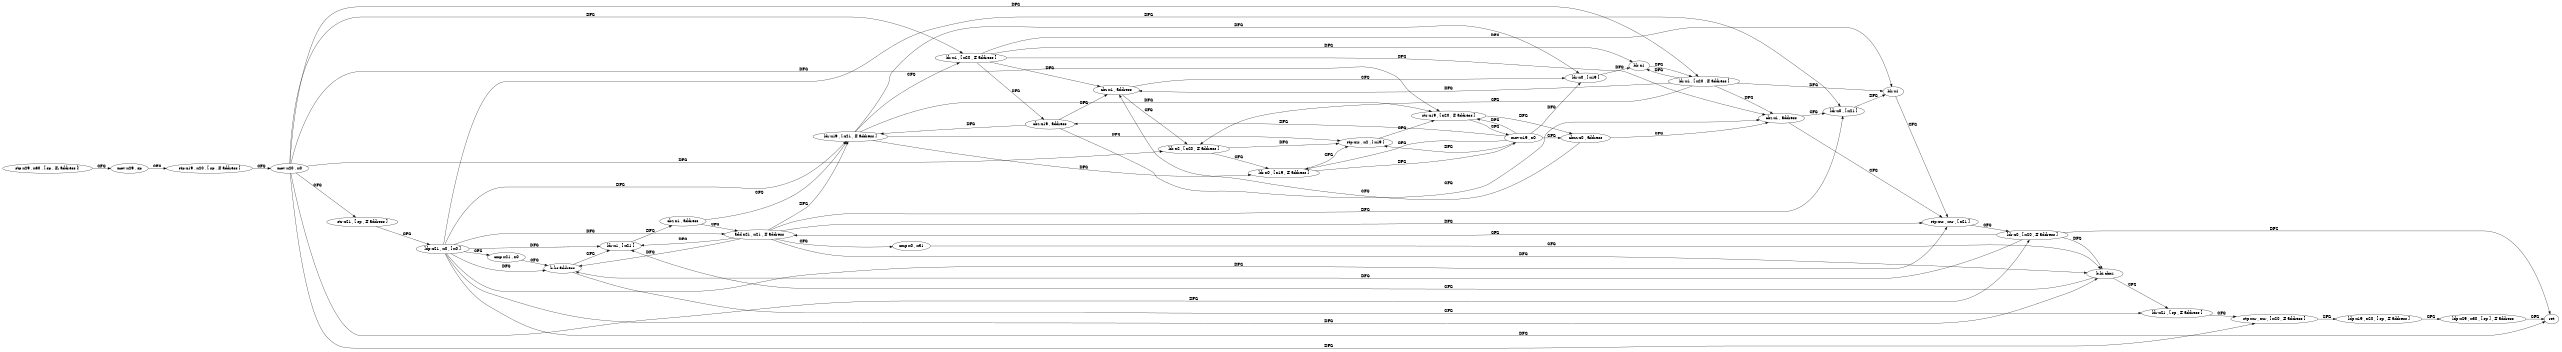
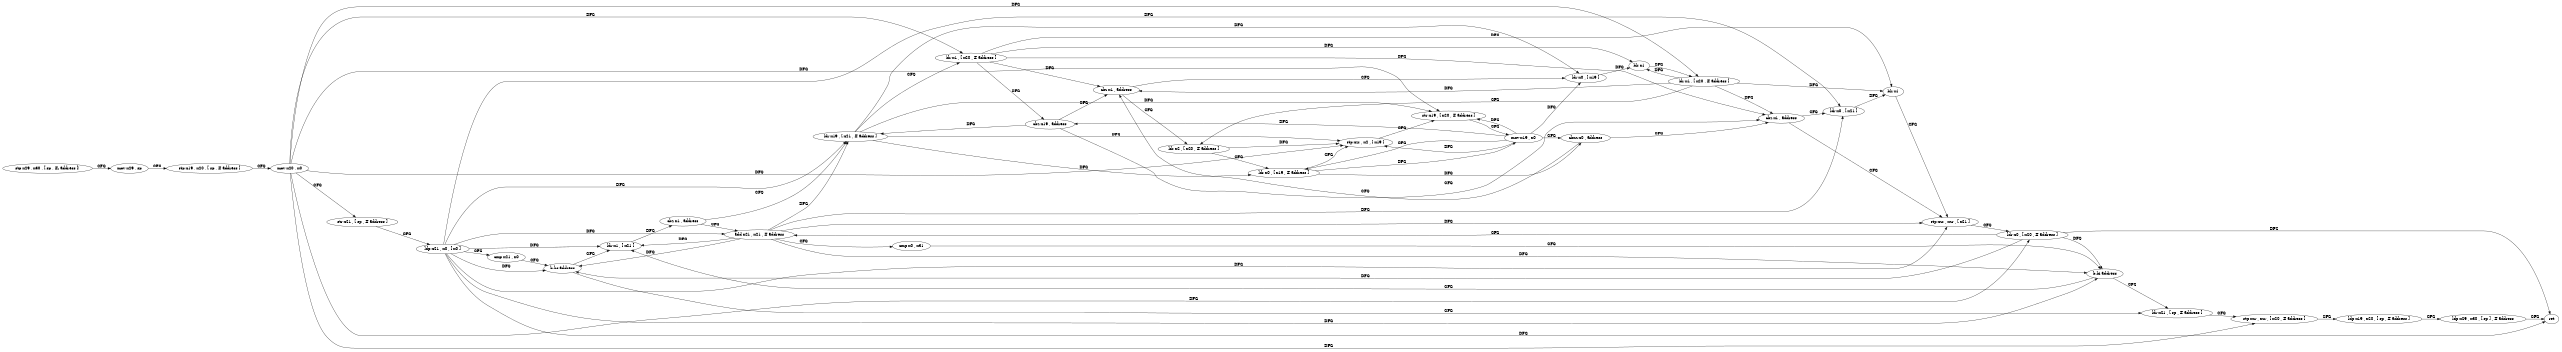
(1528, 122) -> (1454, 175)
(733, 162) -> (824, 175)
(2105, 274) -> (2105, 274)
